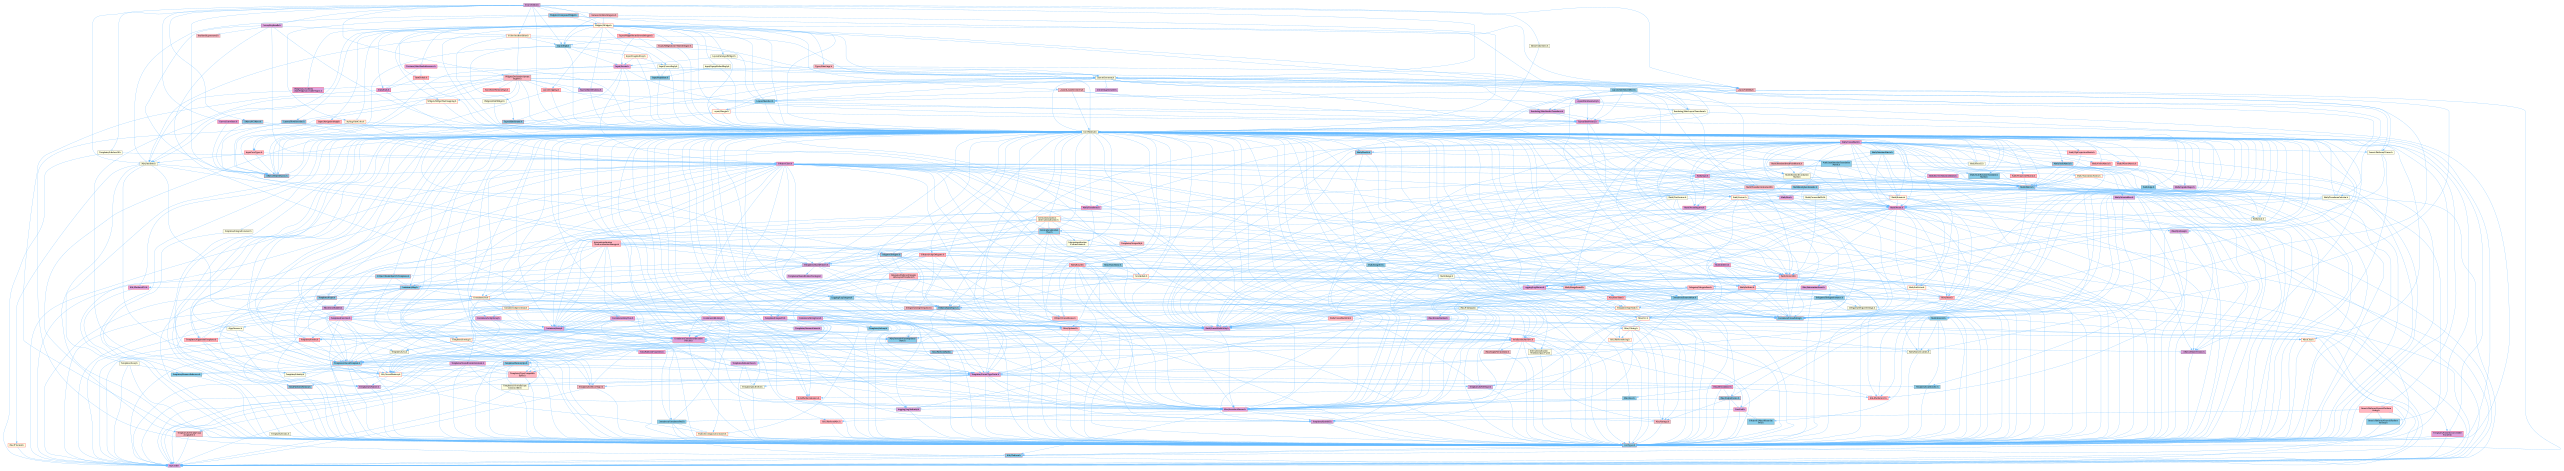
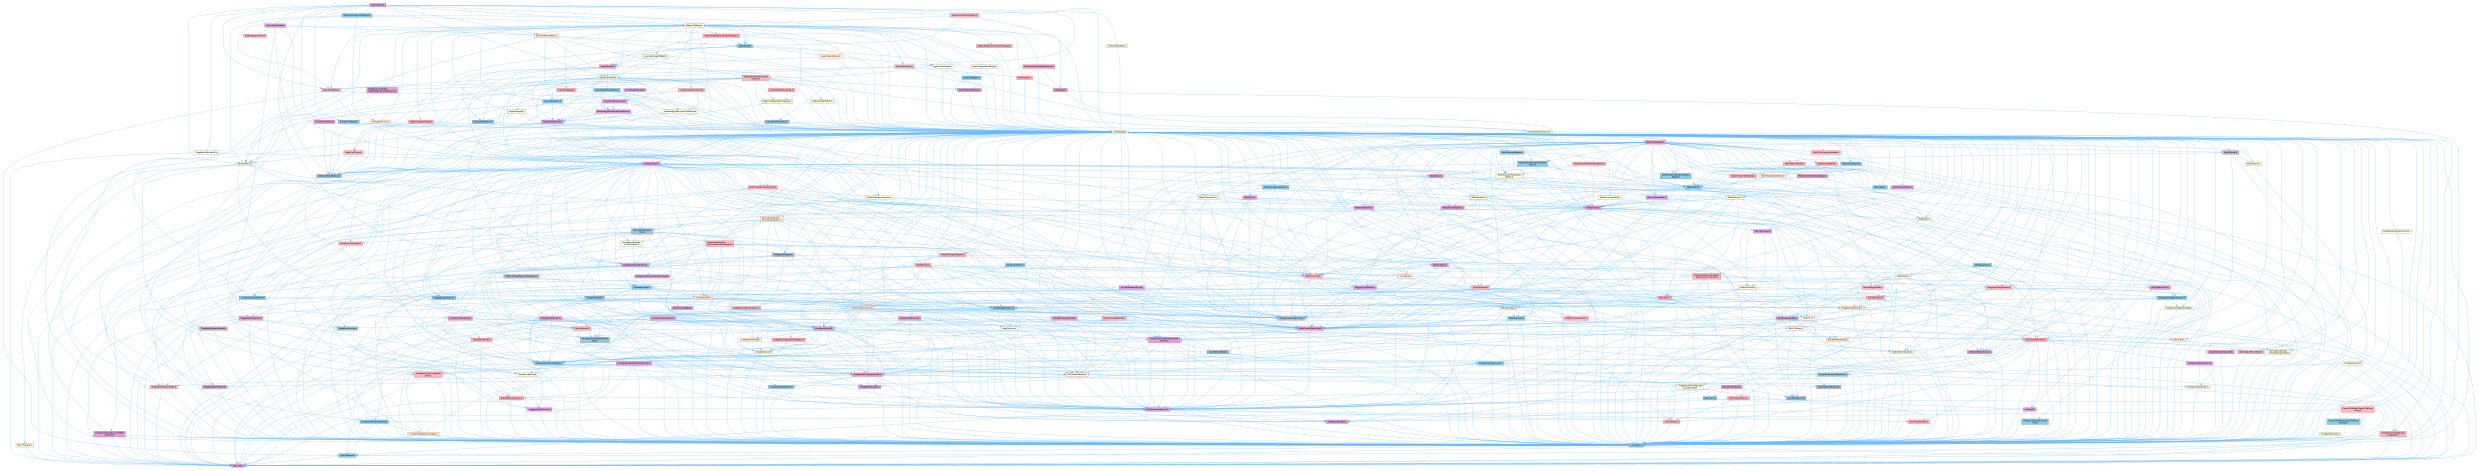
(2113, 147) -> (1598, 152)
(1730, 398) -> (1738, 398)
(1878, 398) -> (1796, 398)
